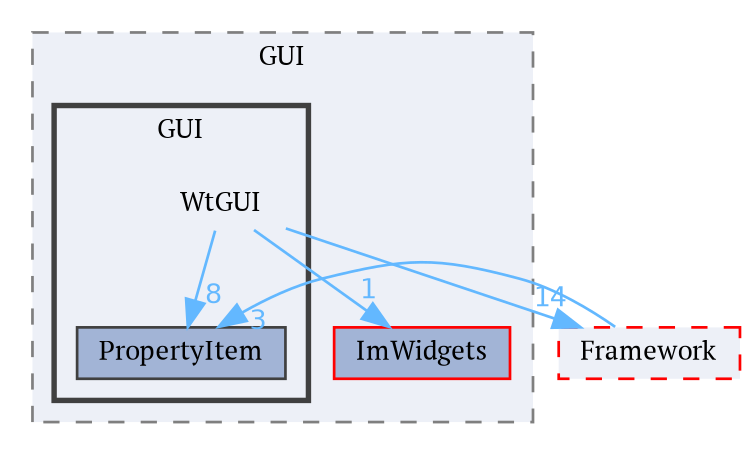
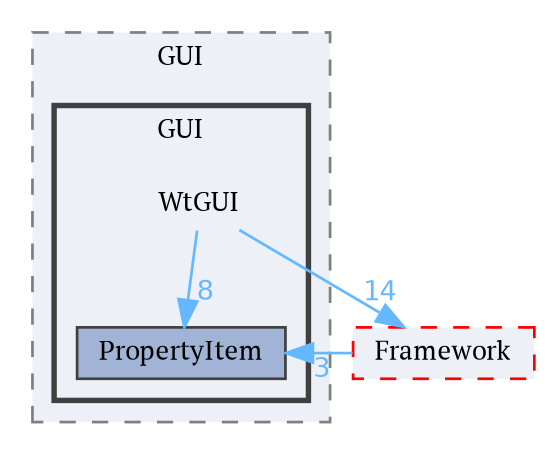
(422, 353) -> none
